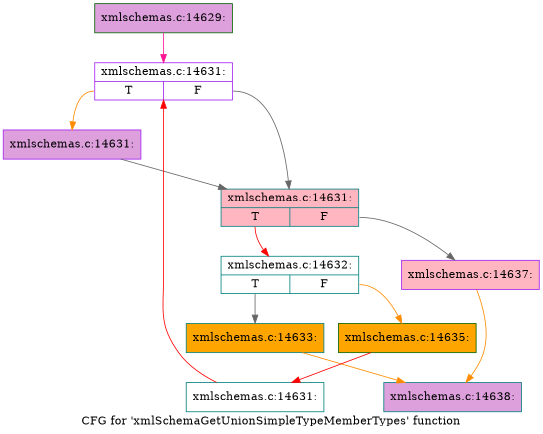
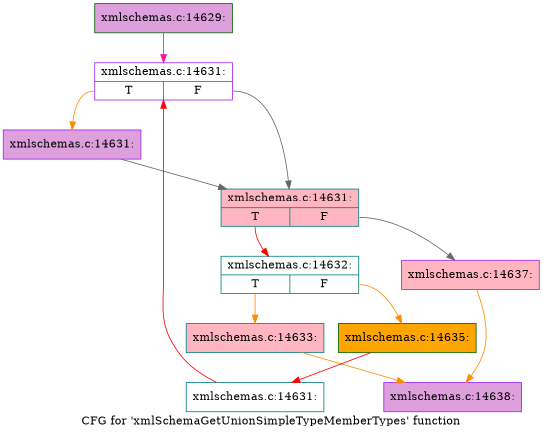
(255, 305) -> (255, 305)
(255, 338) -> (255, 338)
(453, 397) -> (453, 397)
